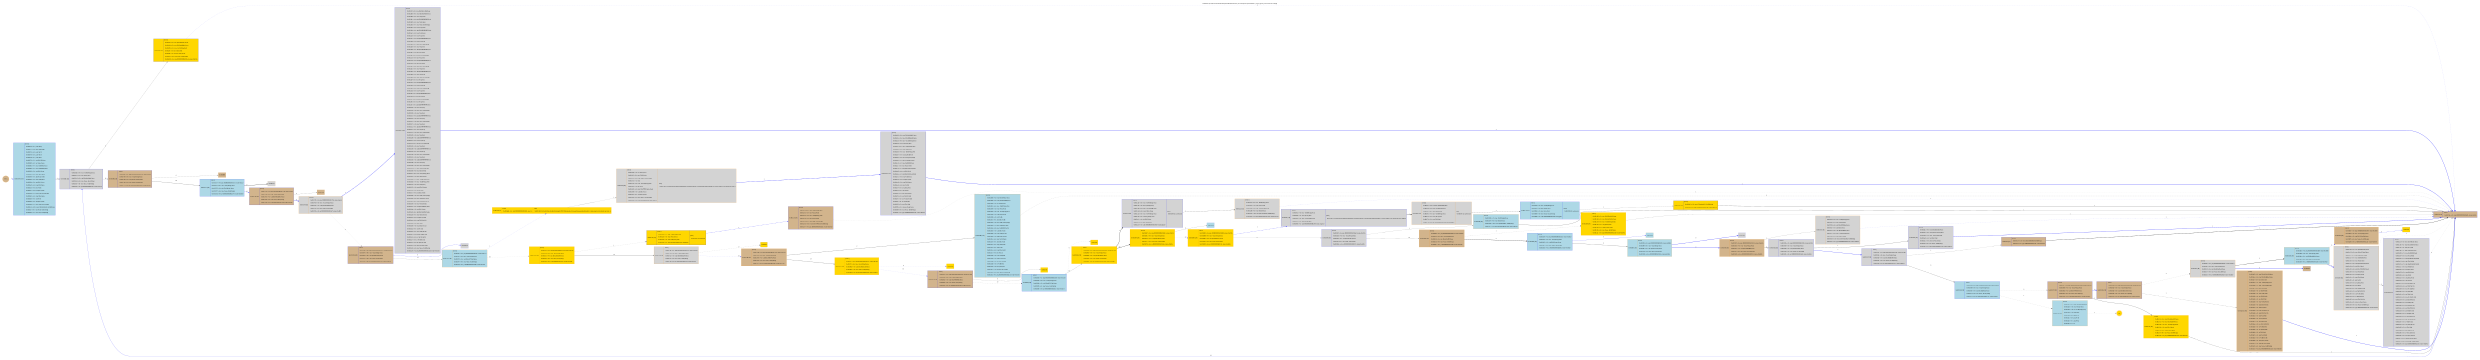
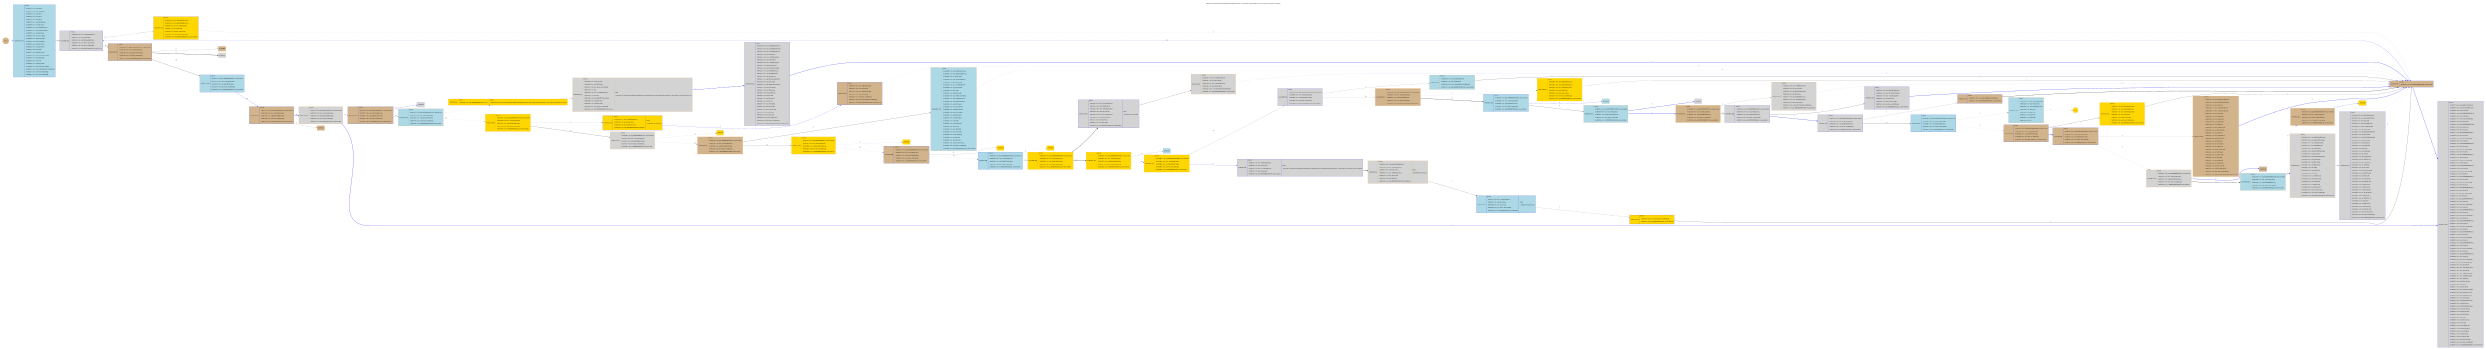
(1474, 130) -> (2425, 123)
(255, 185) -> (185, 54)
